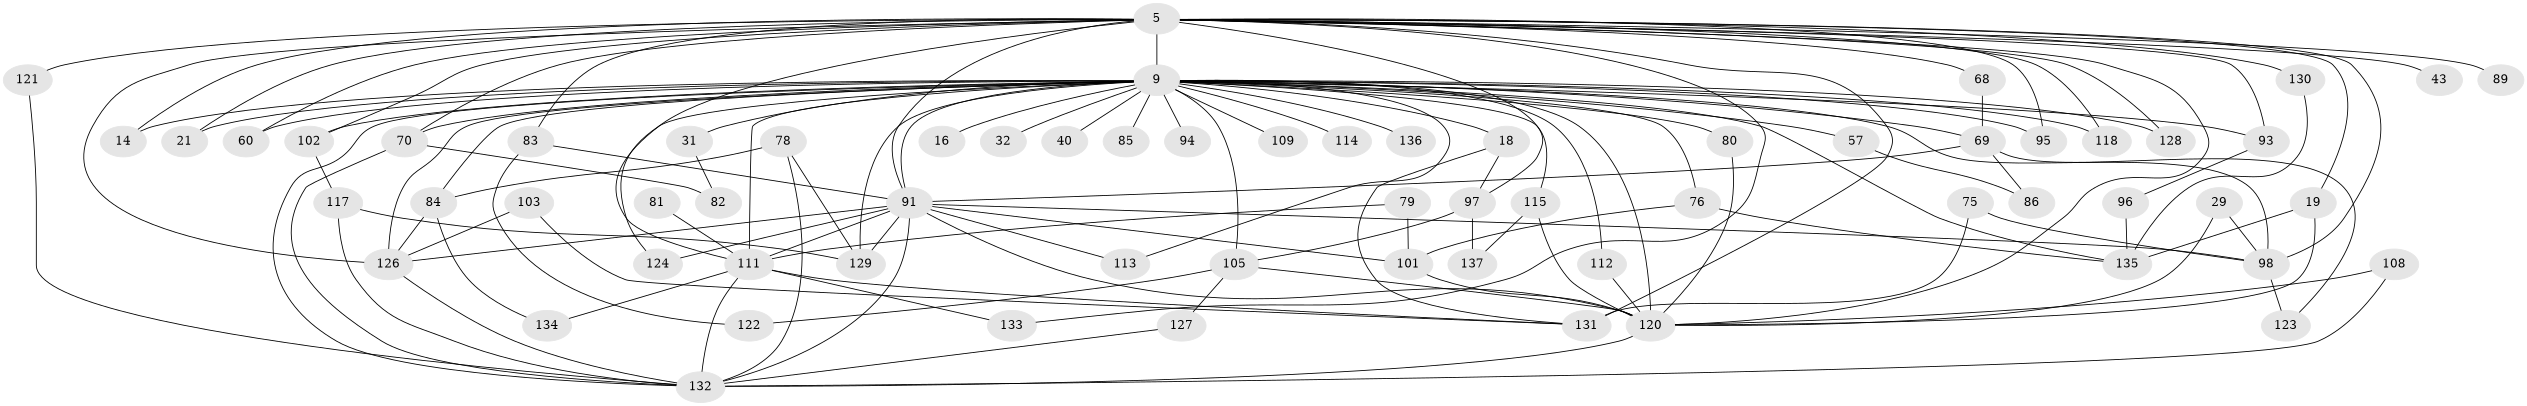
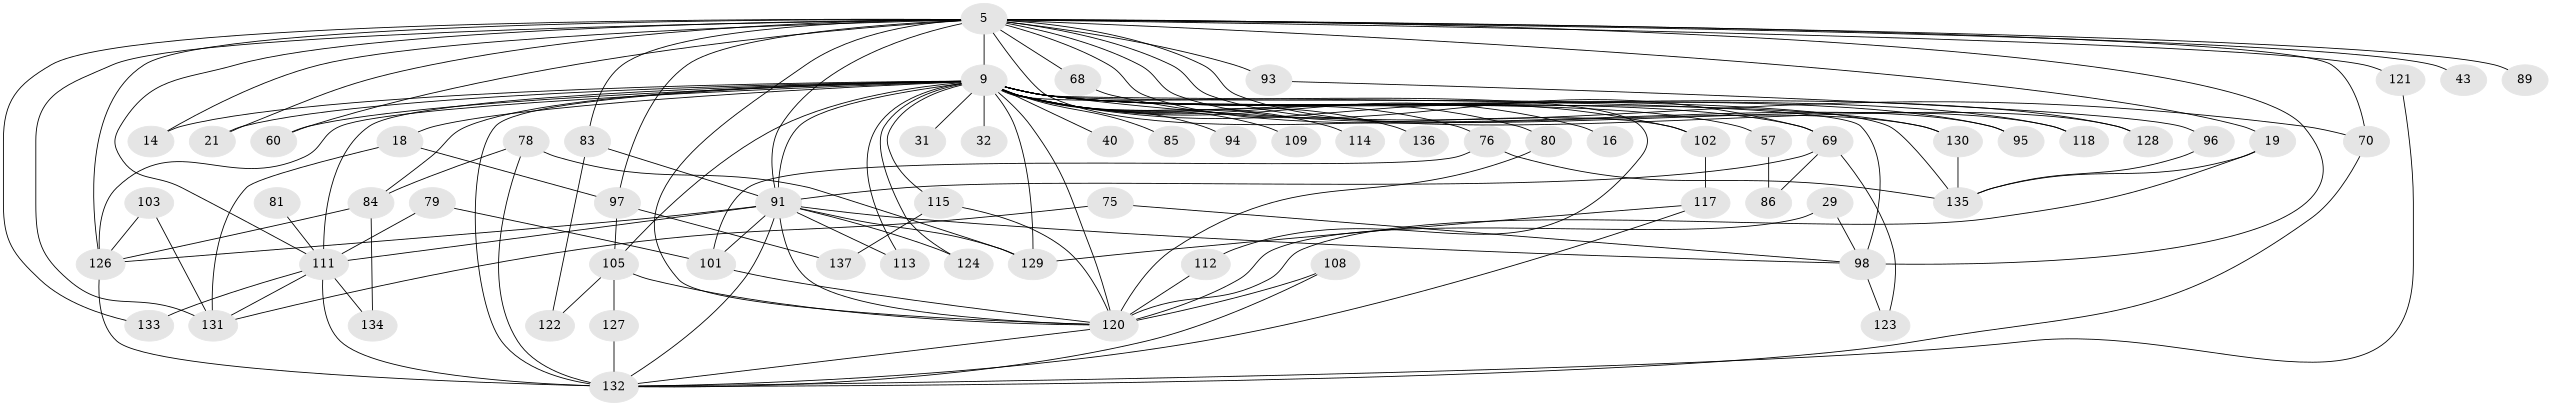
(1714, 96) -> (1472, 105)
(719, 203) -> none
